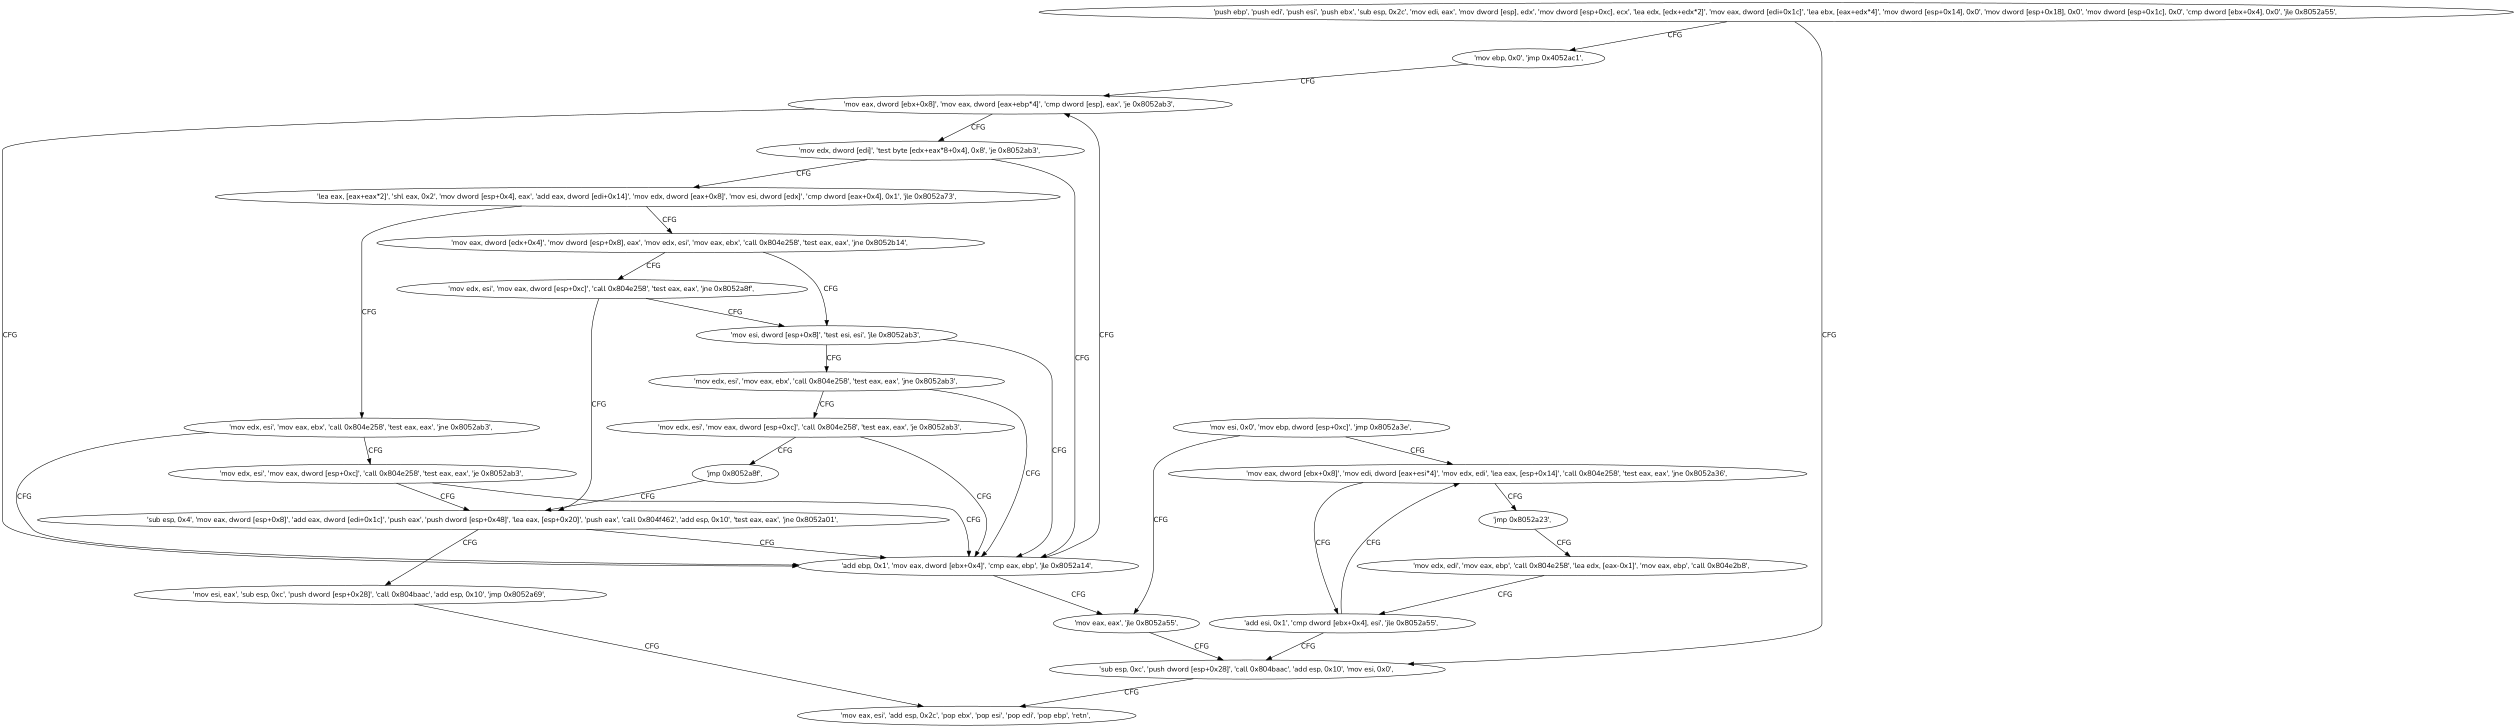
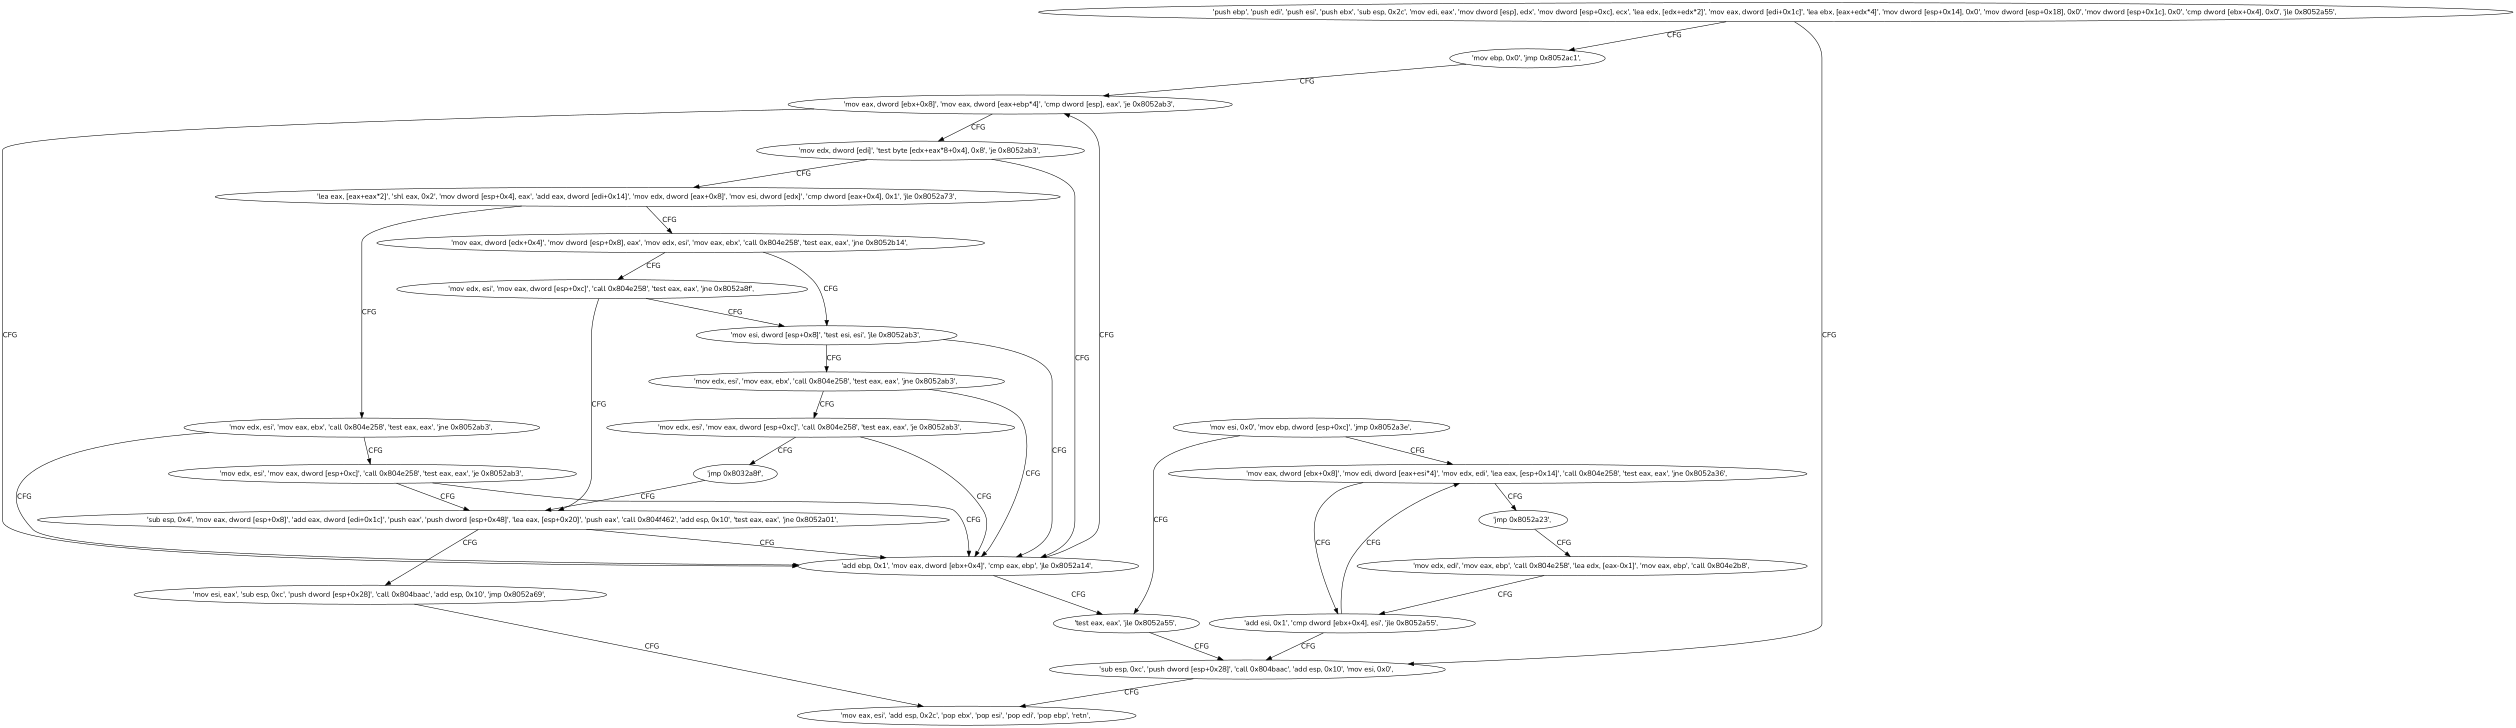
(1529, 58) -> (1527, 58)
(735, 474) -> (735, 474)
(1126, 623) -> (1126, 623)
